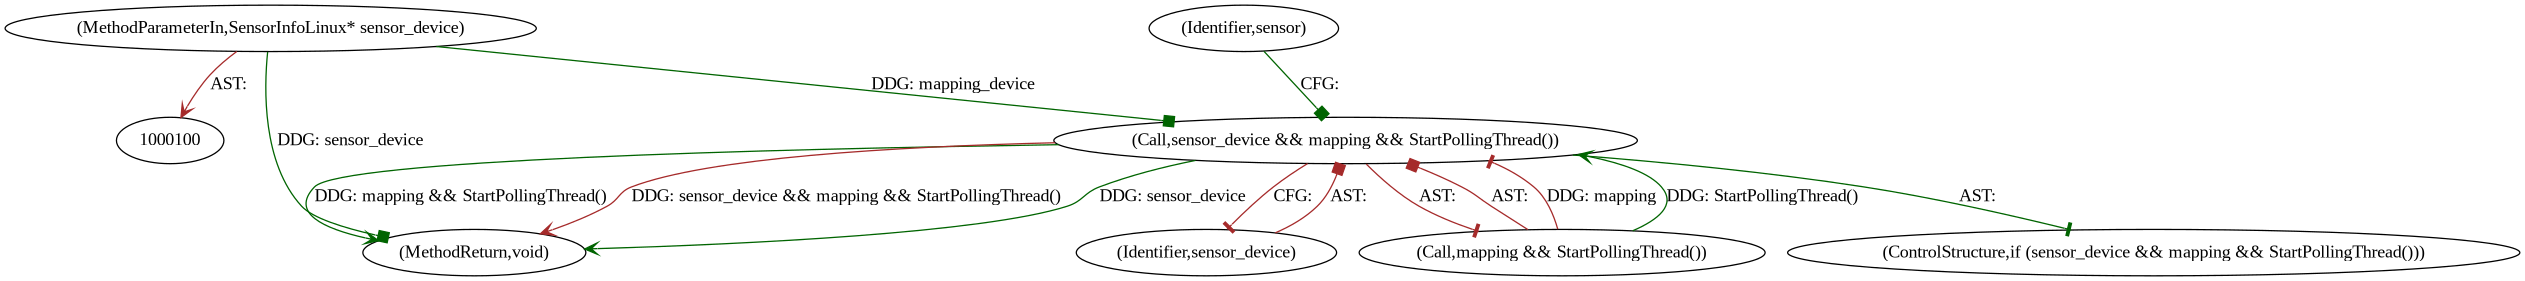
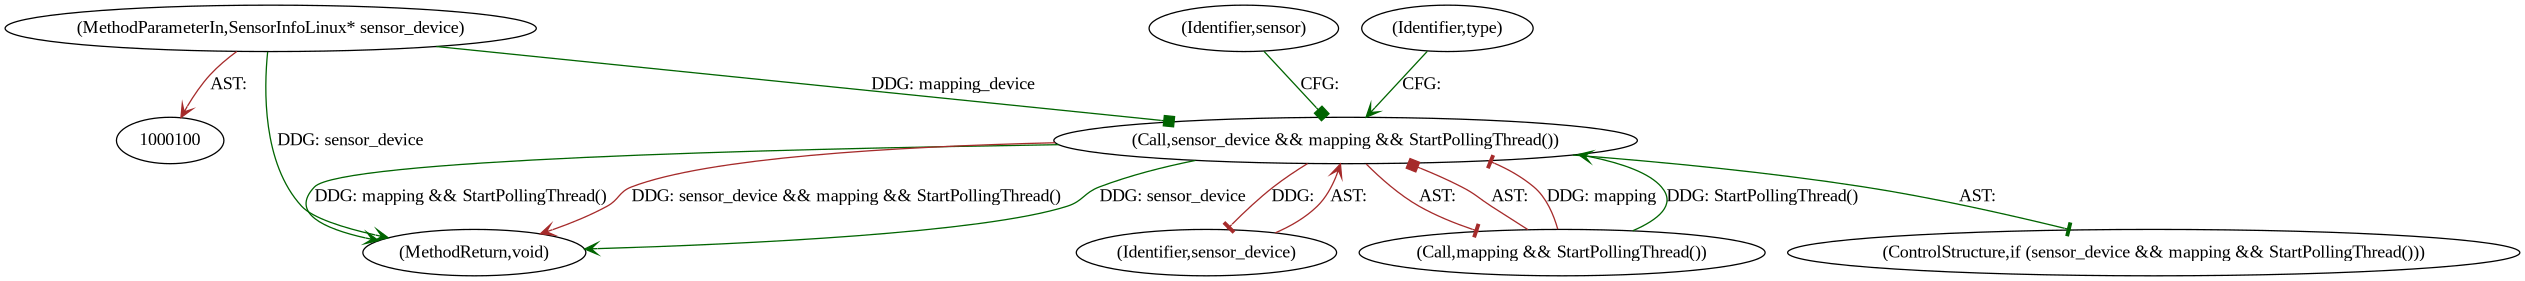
none -> (1447, 28)
(280, 171) -> (280, 171)
(1295, 197) -> (1295, 197)
(1312, 211) -> (1312, 211)
